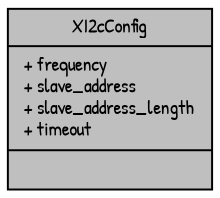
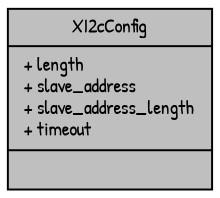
(66, 65) -> (54, 65)
